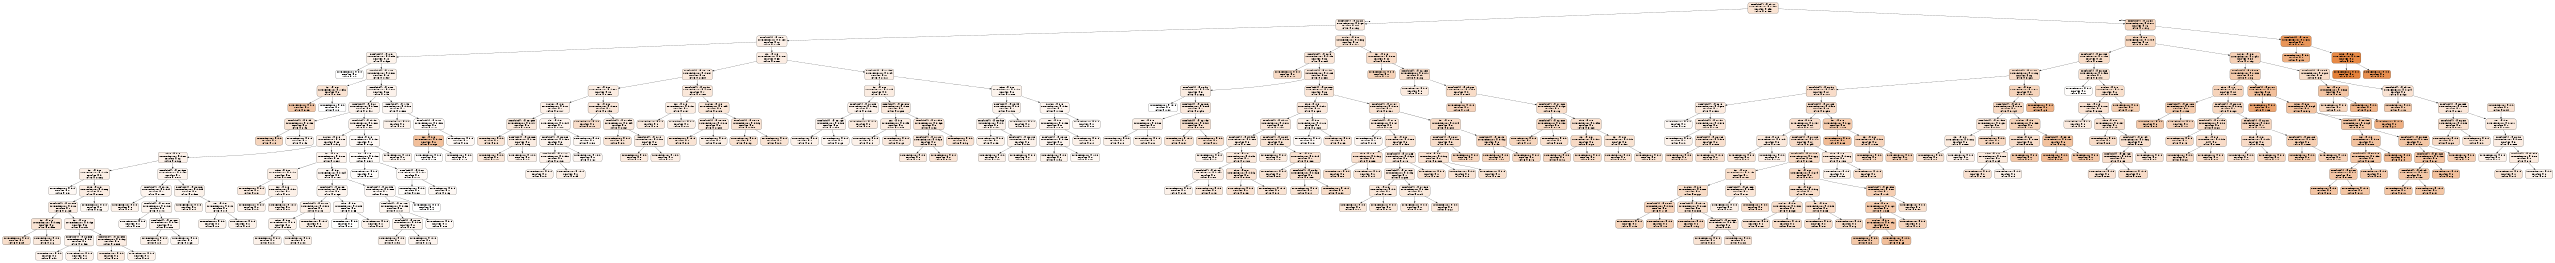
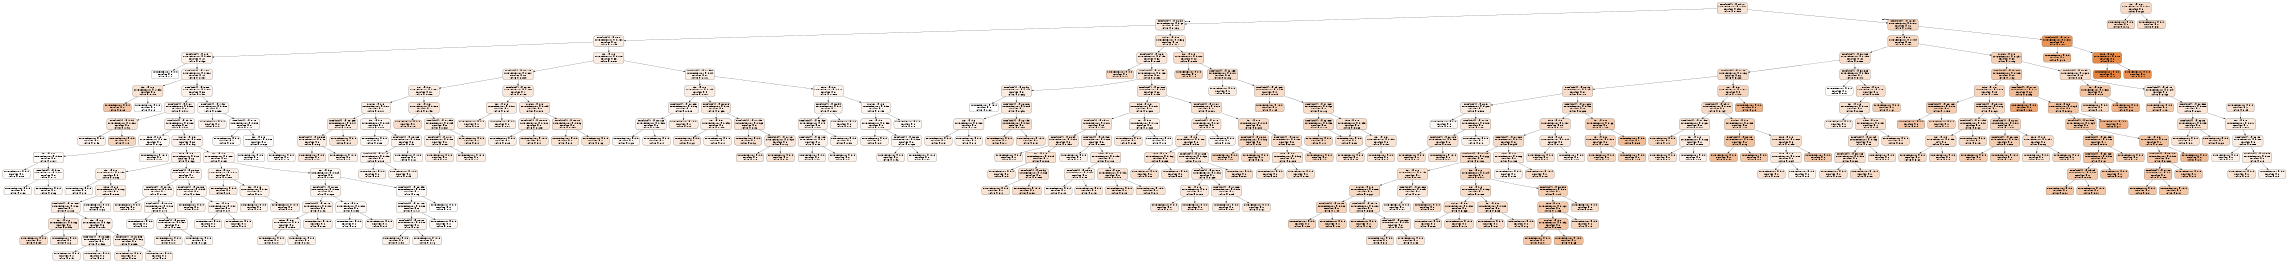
(1148, 124) -> (969, 124)
(1586, 132) -> (1350, 132)
(429, 141) -> (259, 141)
(1368, 141) -> (1222, 141)
